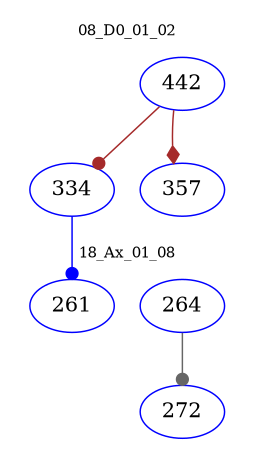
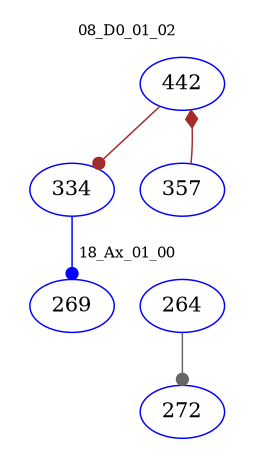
(173, 128) -> (192, 146)
(127, 254) -> (127, 254)
(72, 306) -> (72, 306)
